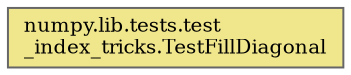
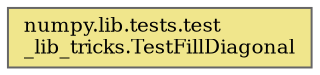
(176, 38) -> (160, 38)
